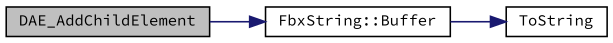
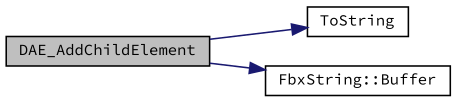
(470, 22) -> (251, 34)
